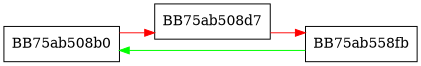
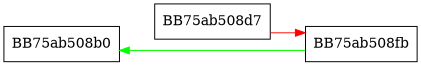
(132, 33) -> none
(361, 44) -> (361, 44)
